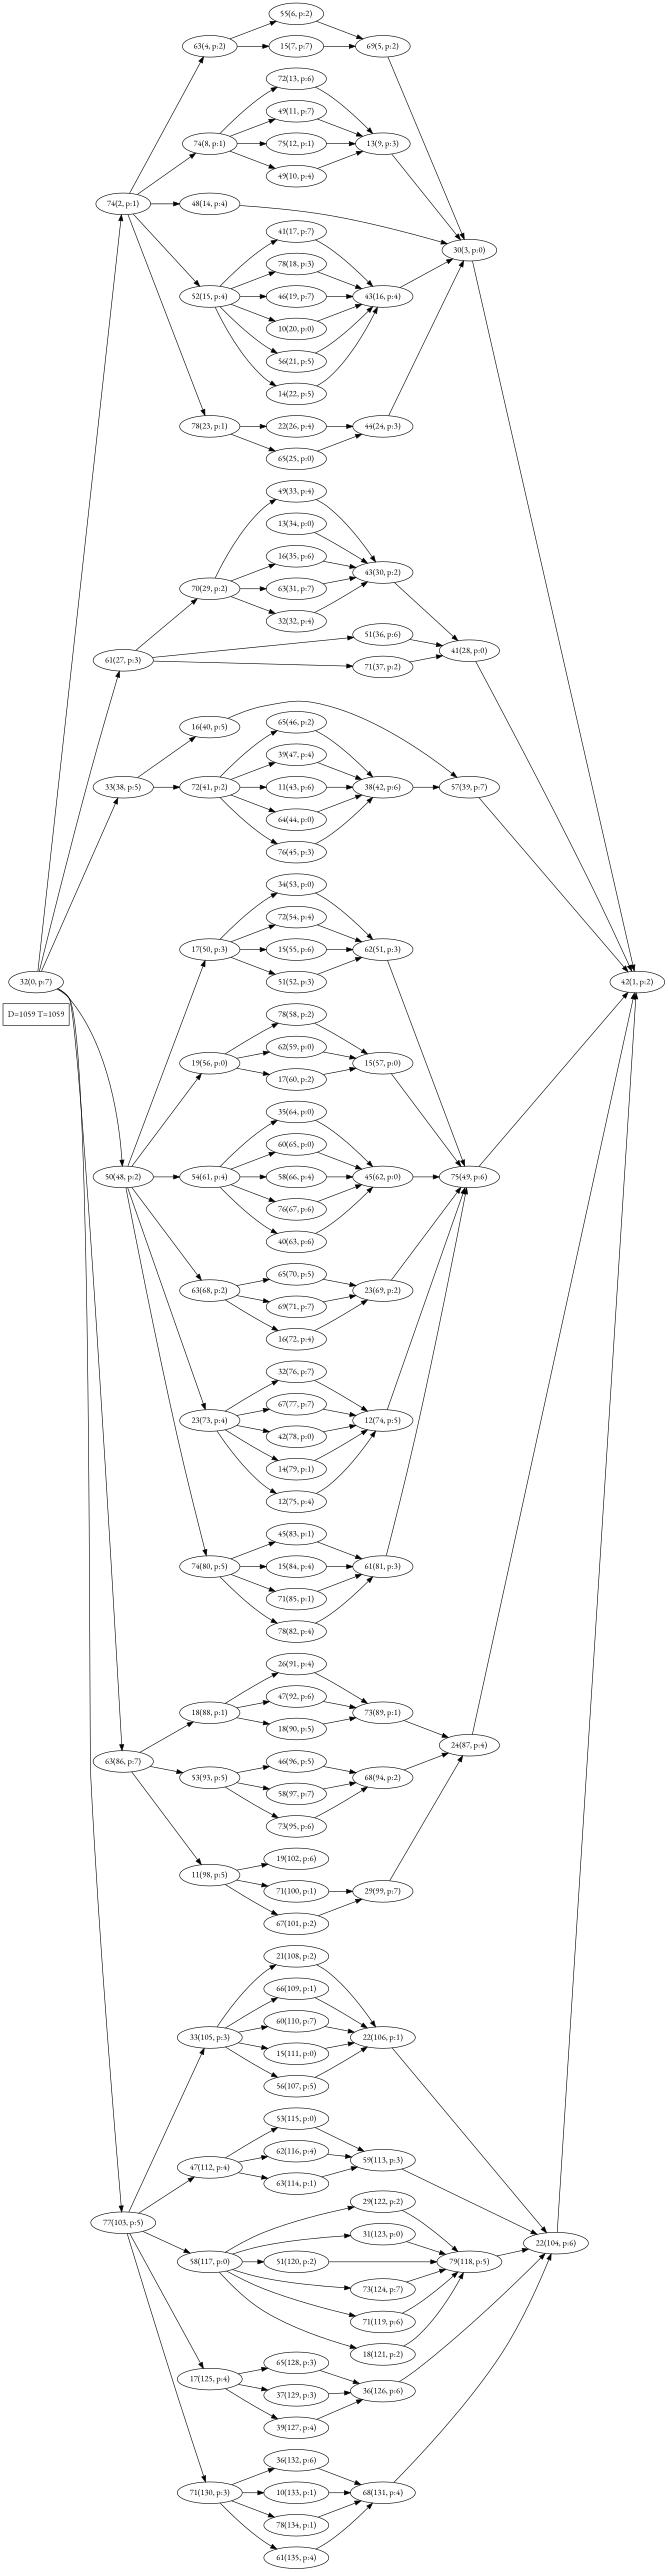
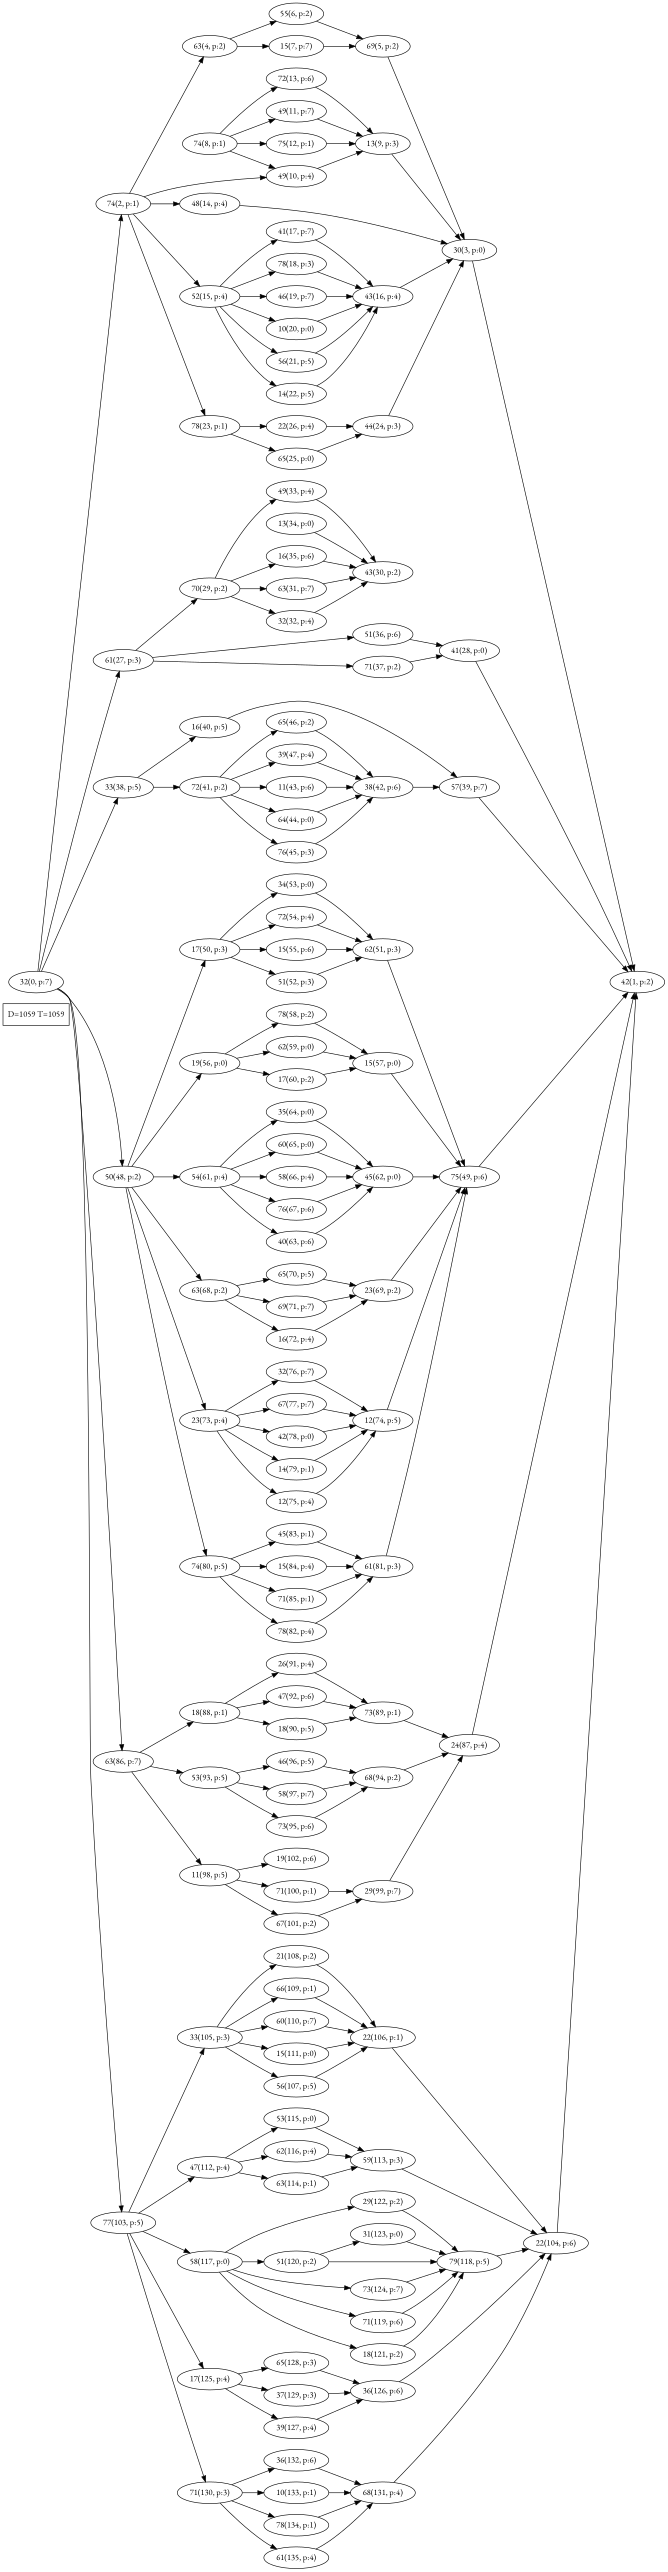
(164, 176) -> (201, 184)
(424, 610) -> none
(288, 2242) -> (337, 2249)
